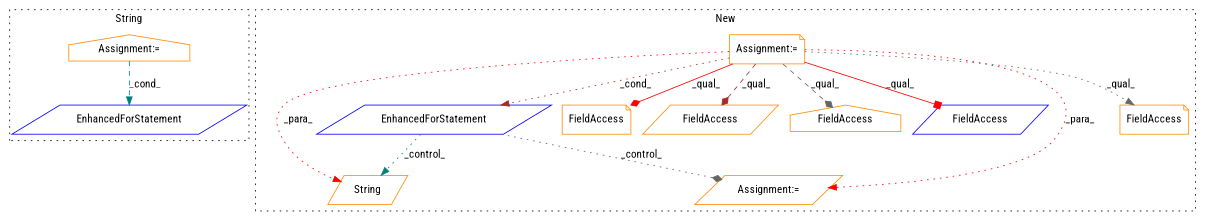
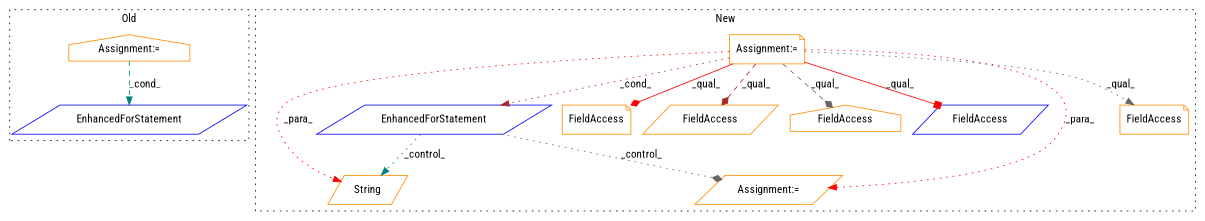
(129, 19) -> (129, 19)
